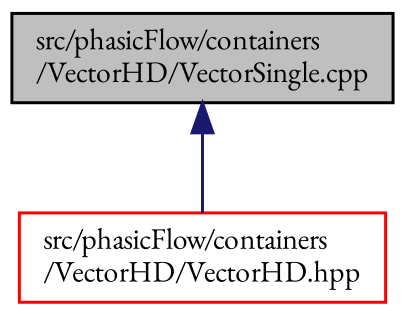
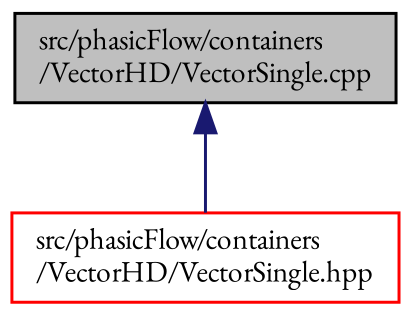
(202, 258) -> (205, 258)
